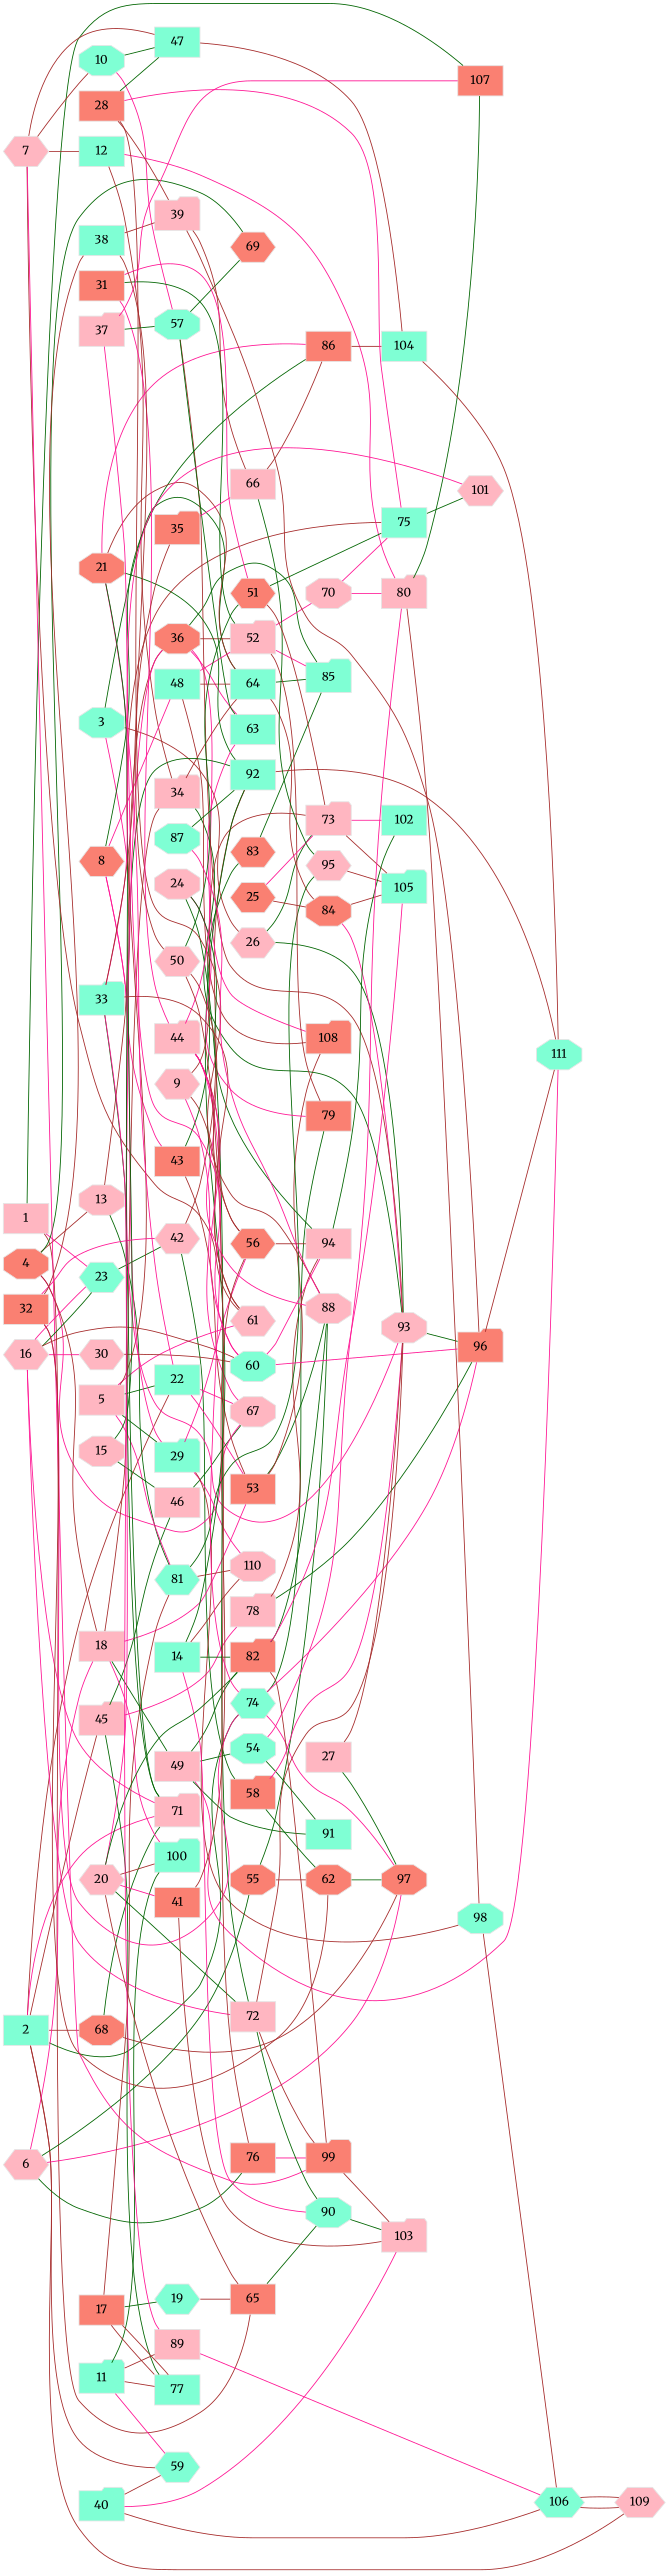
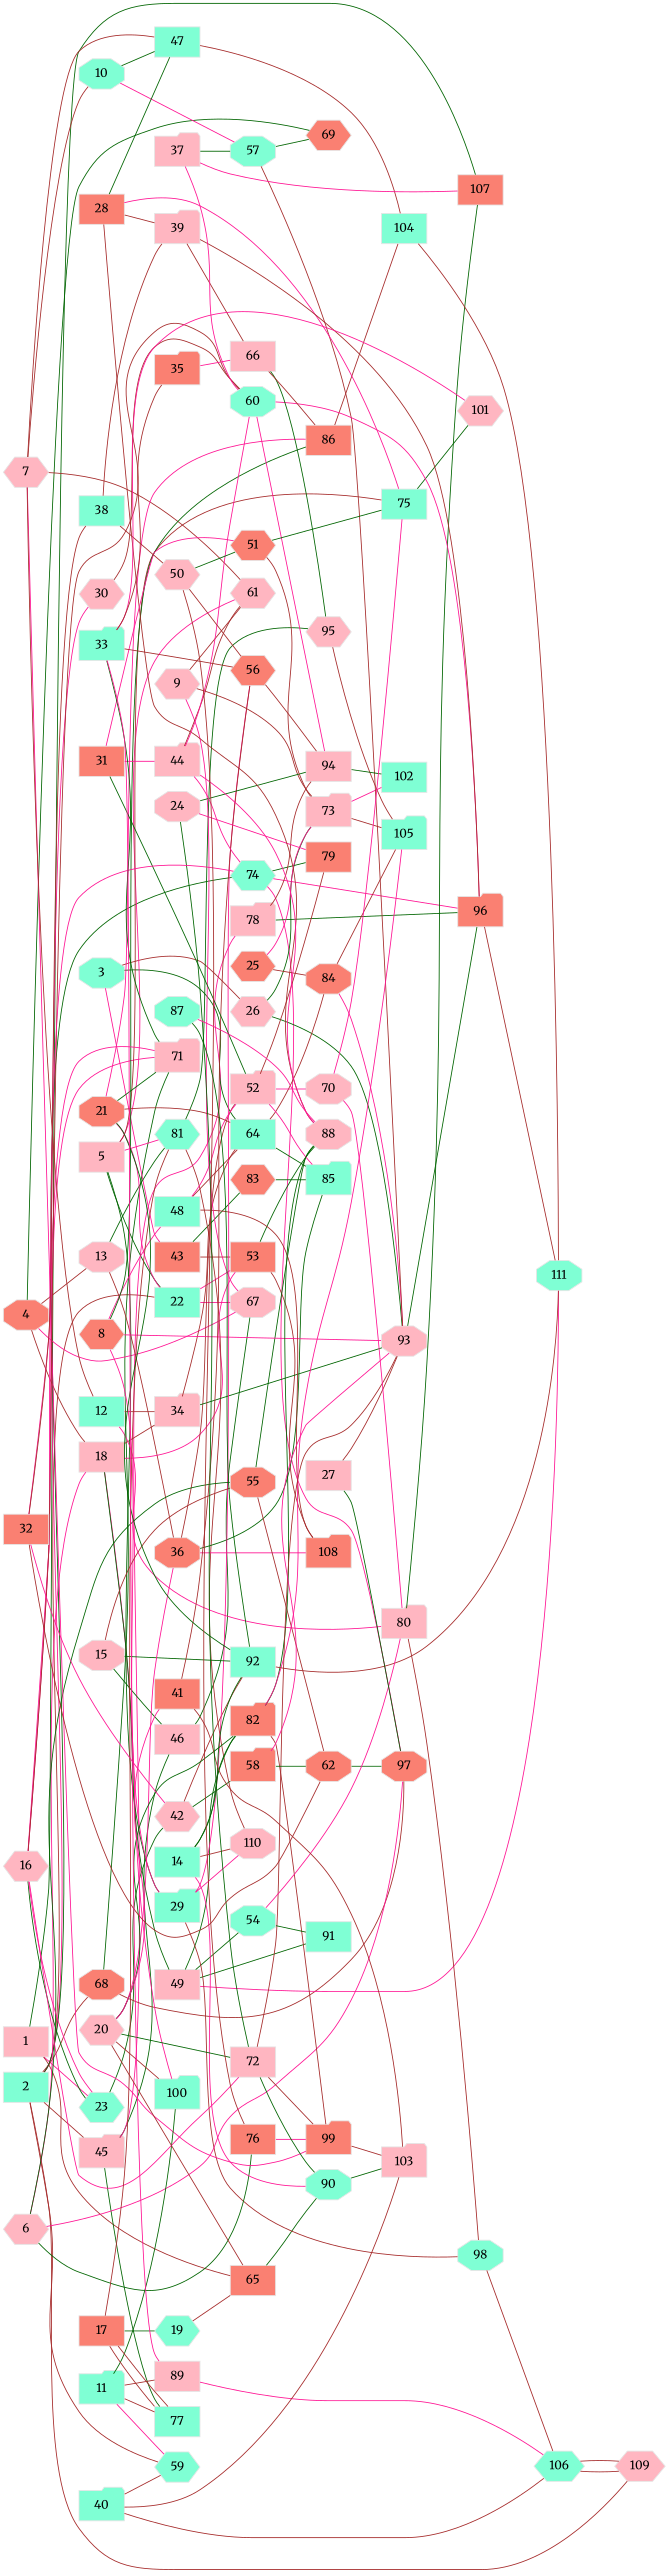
(253, 730) -> none
none -> (147, 1539)
(289, 2414) -> (302, 2383)
